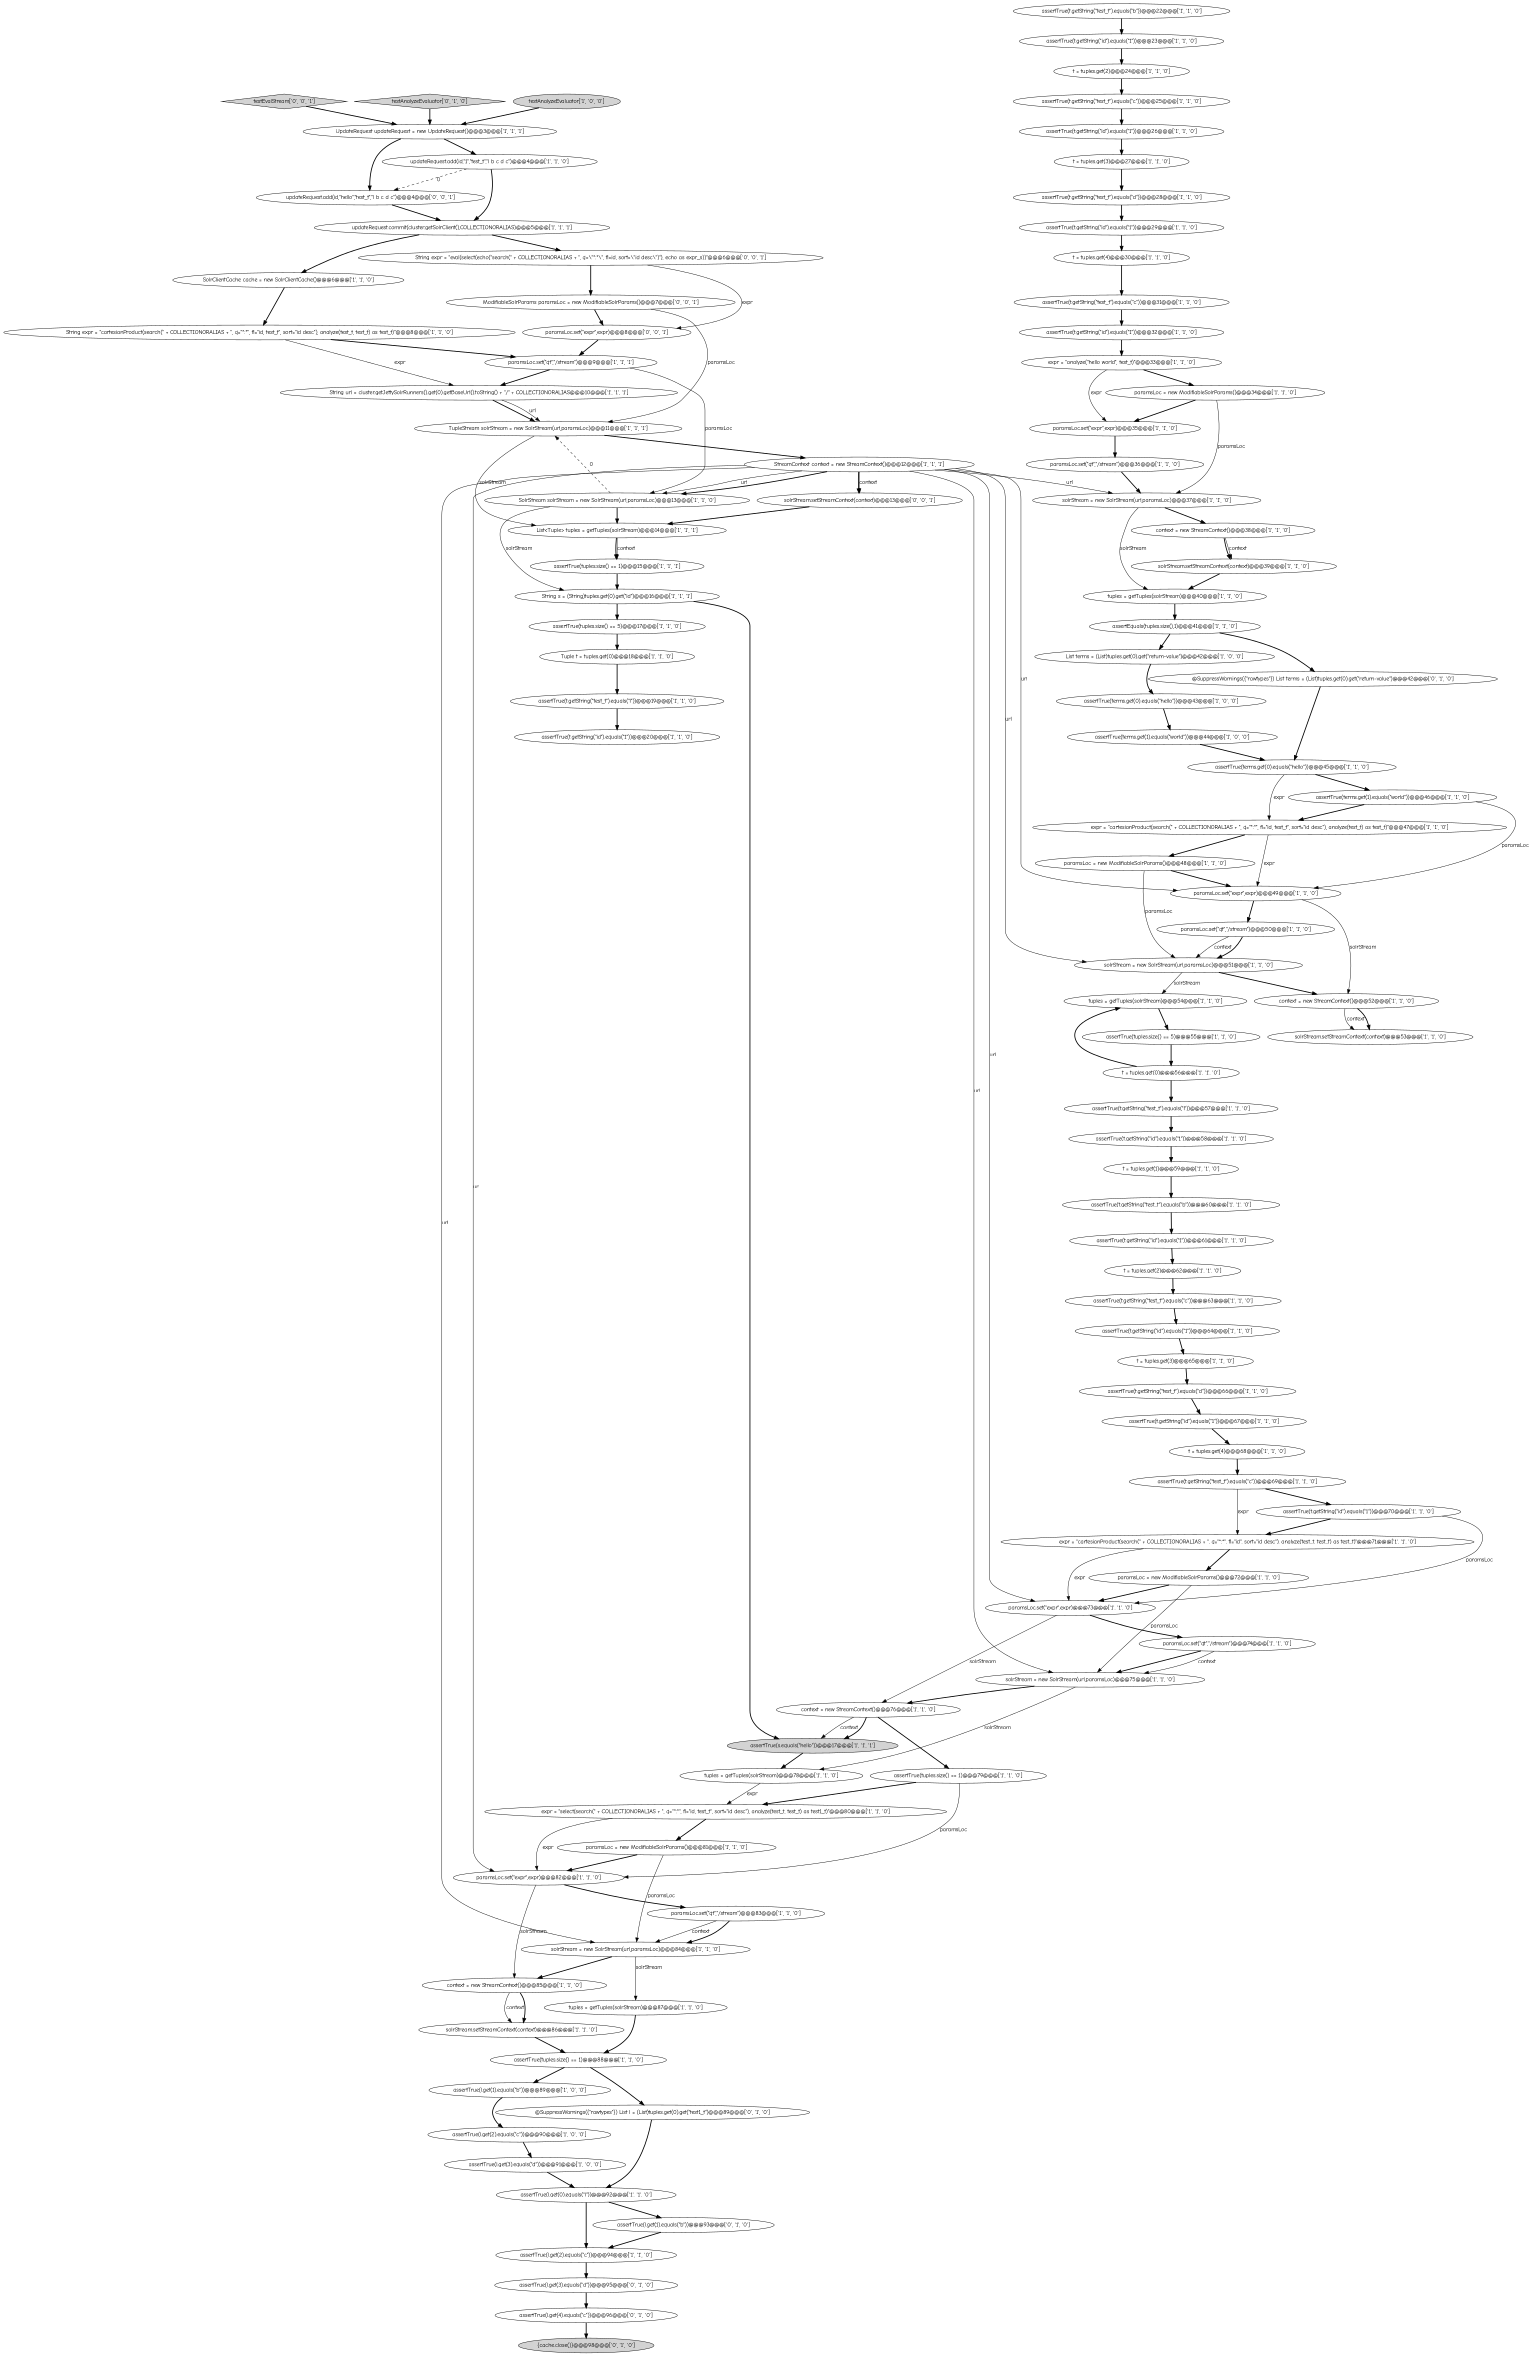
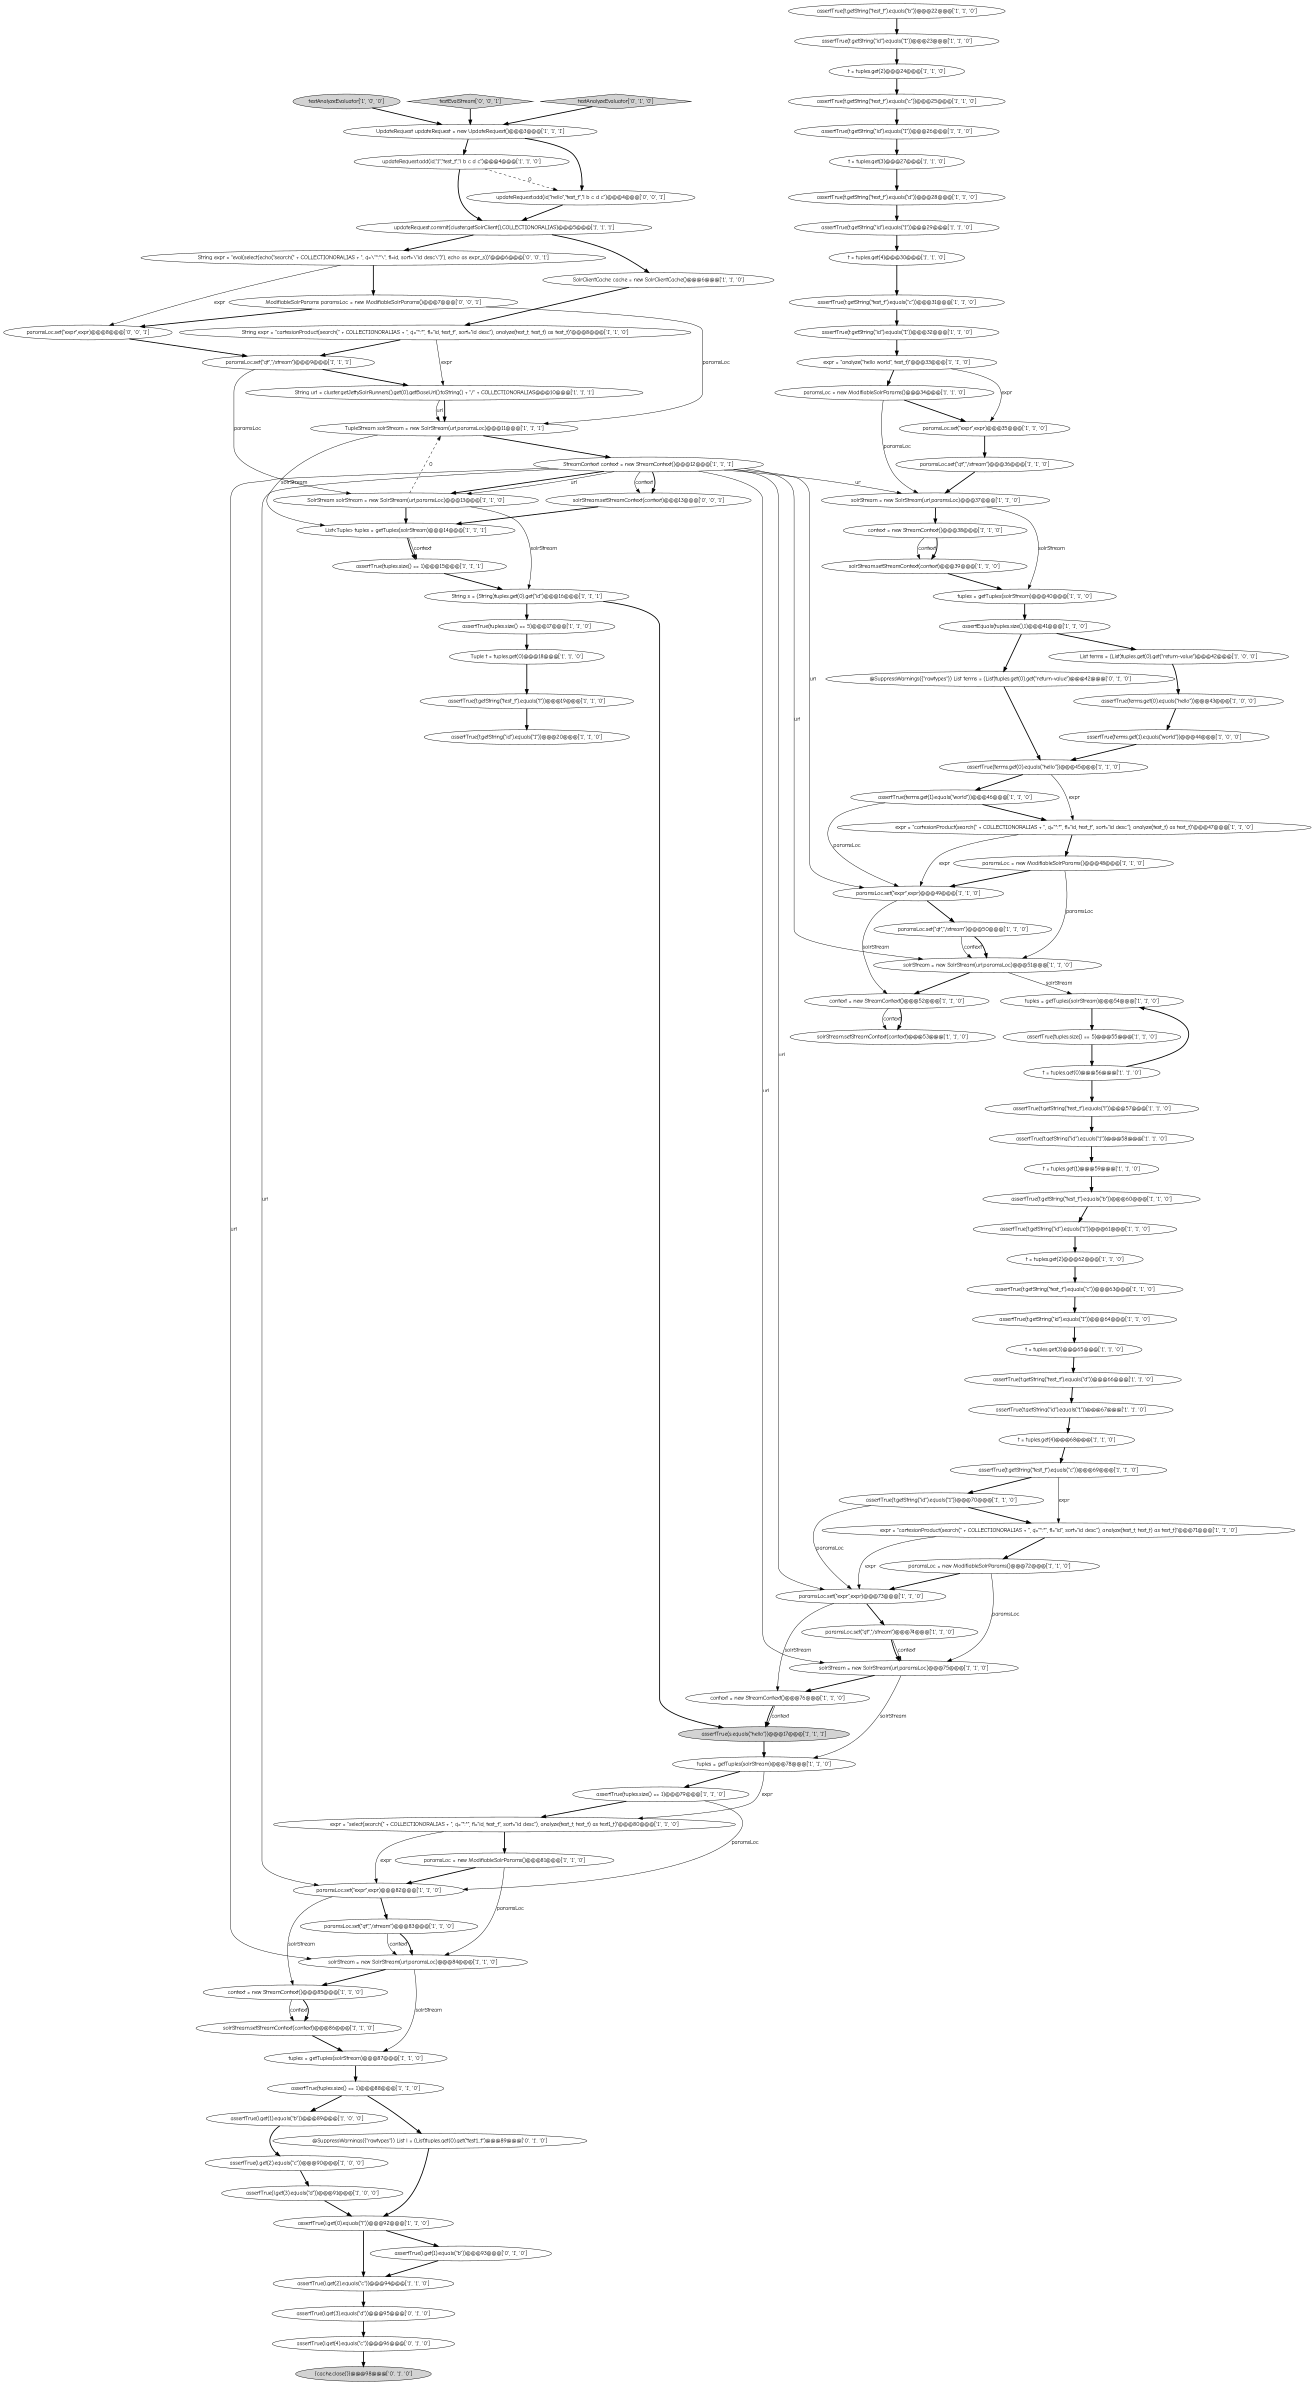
(912, 1742) -> (714, 1779)
(548, 2044) -> (325, 2042)
